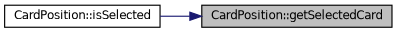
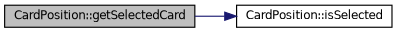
(175, 16) -> (210, 16)
